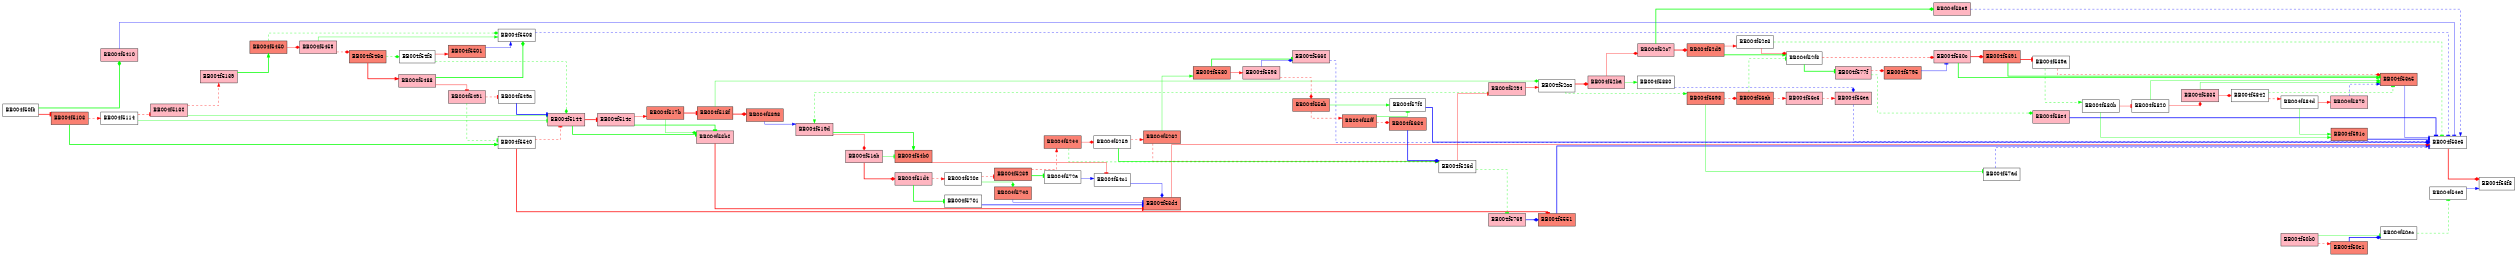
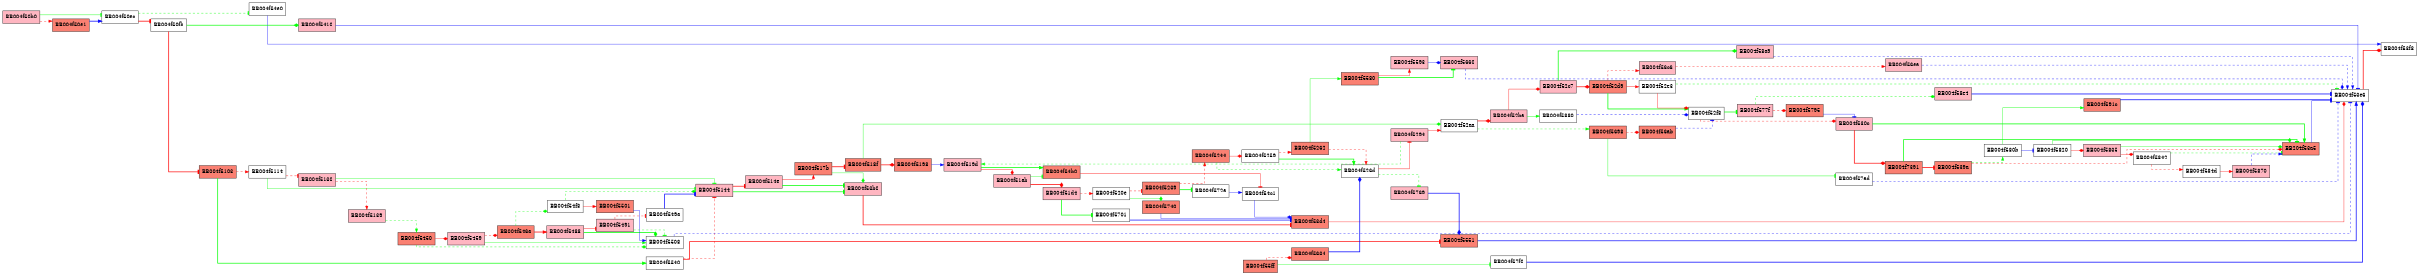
none -> (144, 21)
(2002, 57) -> (1904, 168)
(1750, 59) -> (1697, 128)
(2051, 62) -> (1953, 168)
(261, 72) -> (405, 221)
(2399, 79) -> (2301, 149)
(1764, 87) -> (1630, 115)
(1778, 98) -> (1617, 71)
(1311, 105) -> none
(2125, 106) -> (2027, 150)
(765, 115) -> (913, 165)
(2301, 134) -> none
(467, 136) -> (651, 230)
(2361, 237) -> (94, 21)
